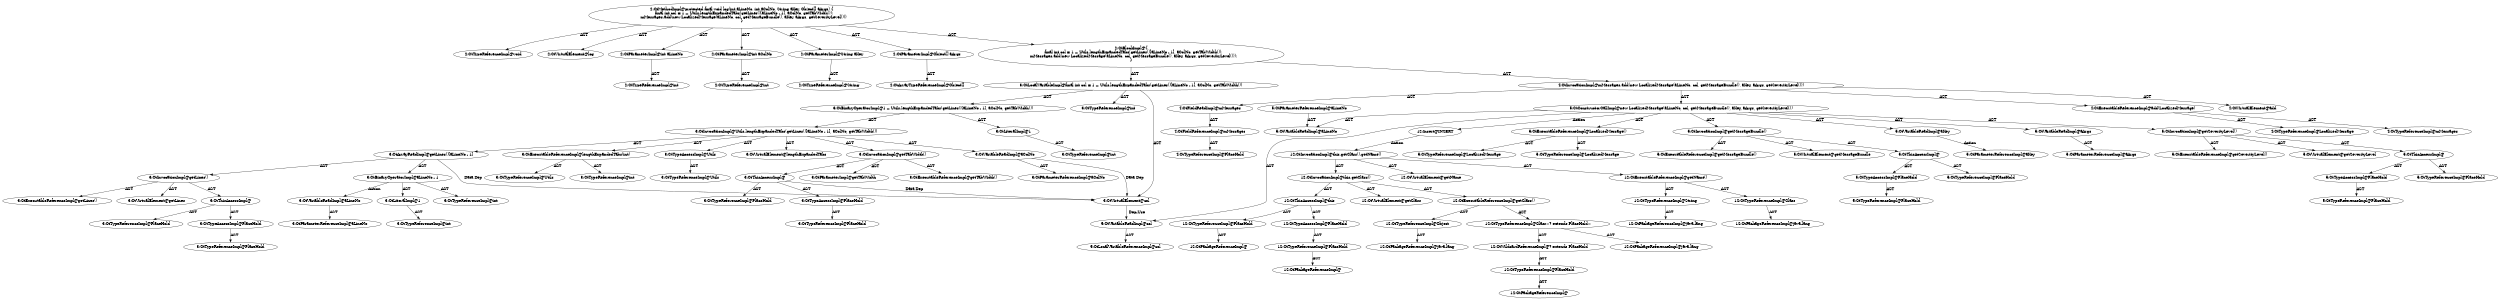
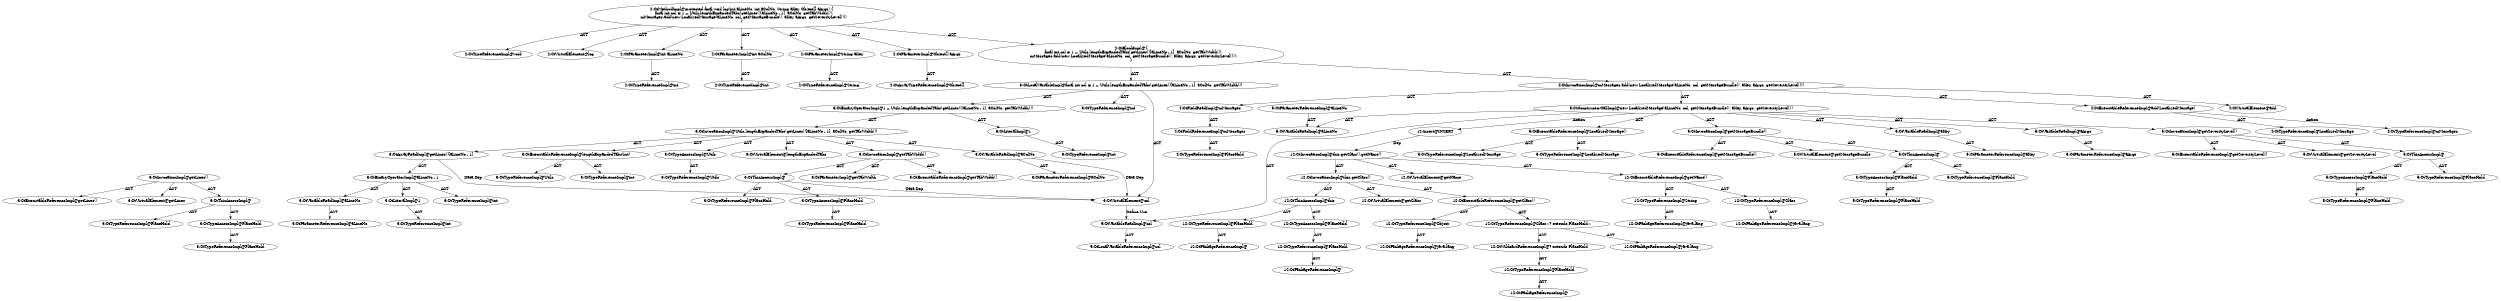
(2312, 120) -> (2312, 120)
(1397, 143) -> (1397, 143)
(1970, 143) -> (1970, 143)
(303, 166) -> none
(374, 189) -> (374, 189)
(1137, 212) -> (1137, 212)
